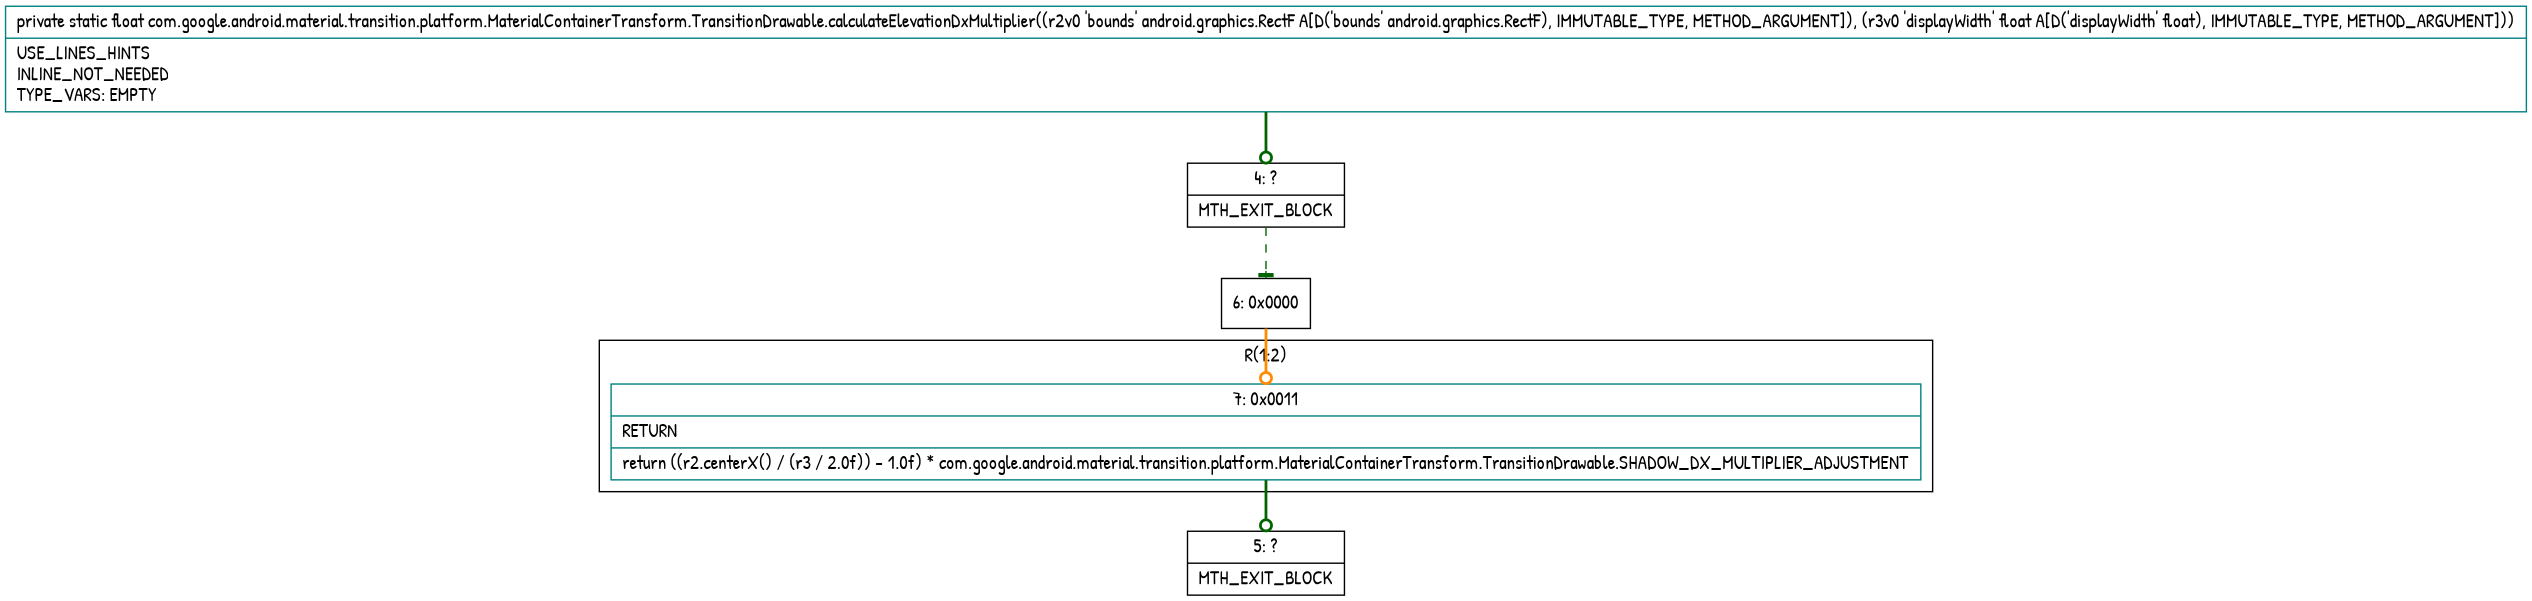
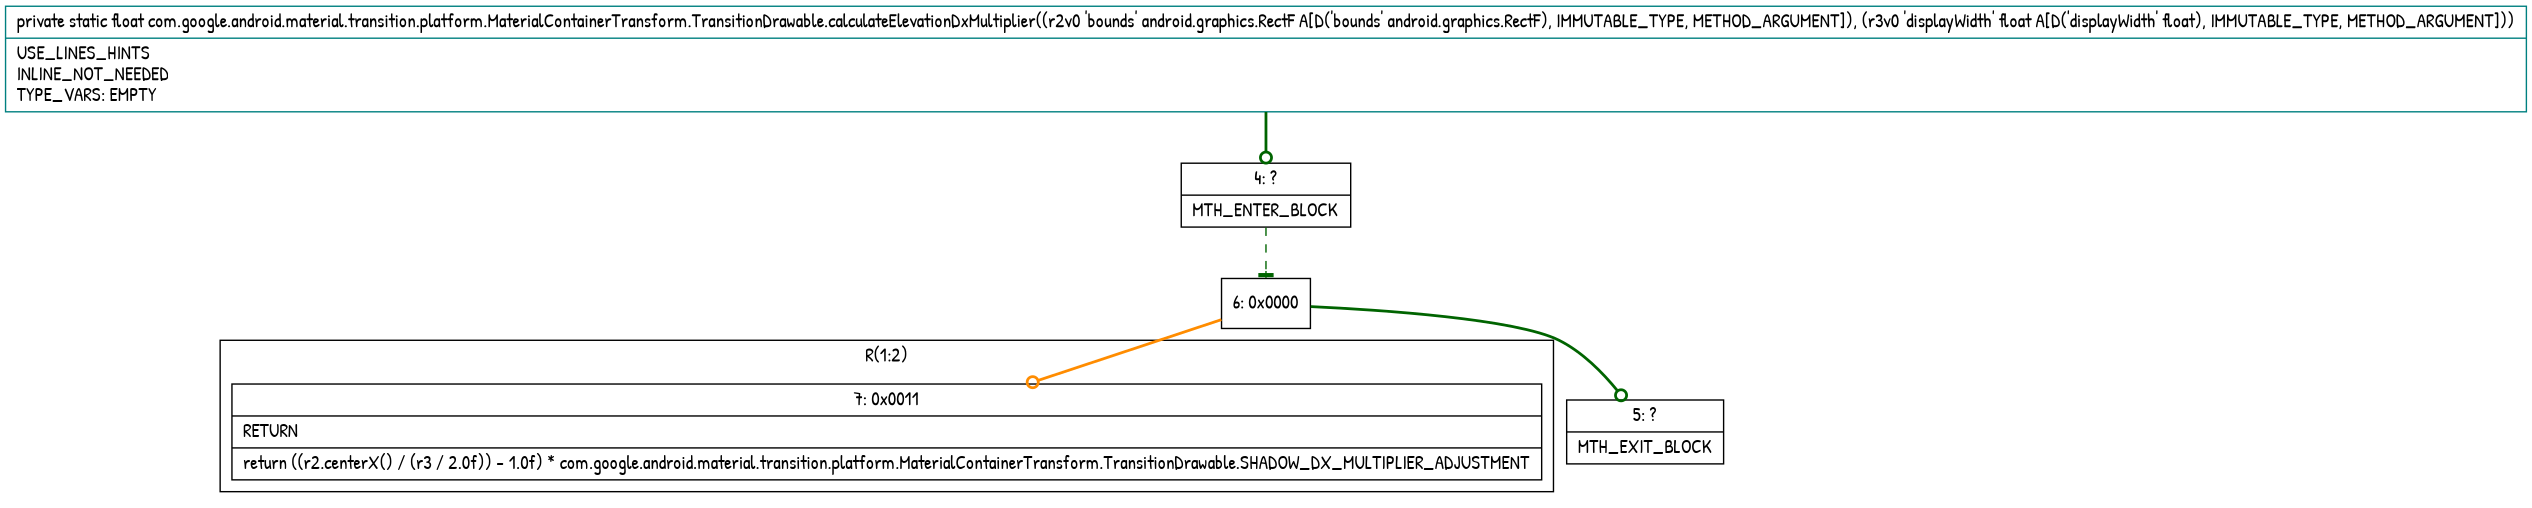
(1266, 210) -> (1266, 210)
(1266, 432) -> (887, 432)
(1266, 501) -> (1475, 320)
